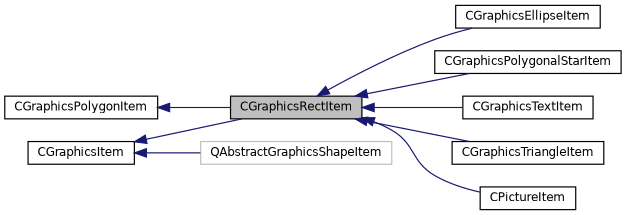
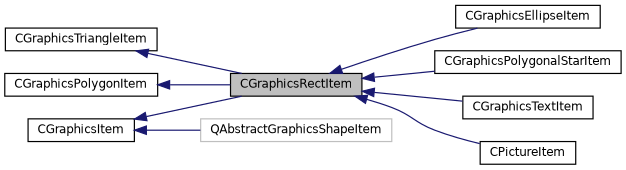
(418, 131) -> (195, 63)
